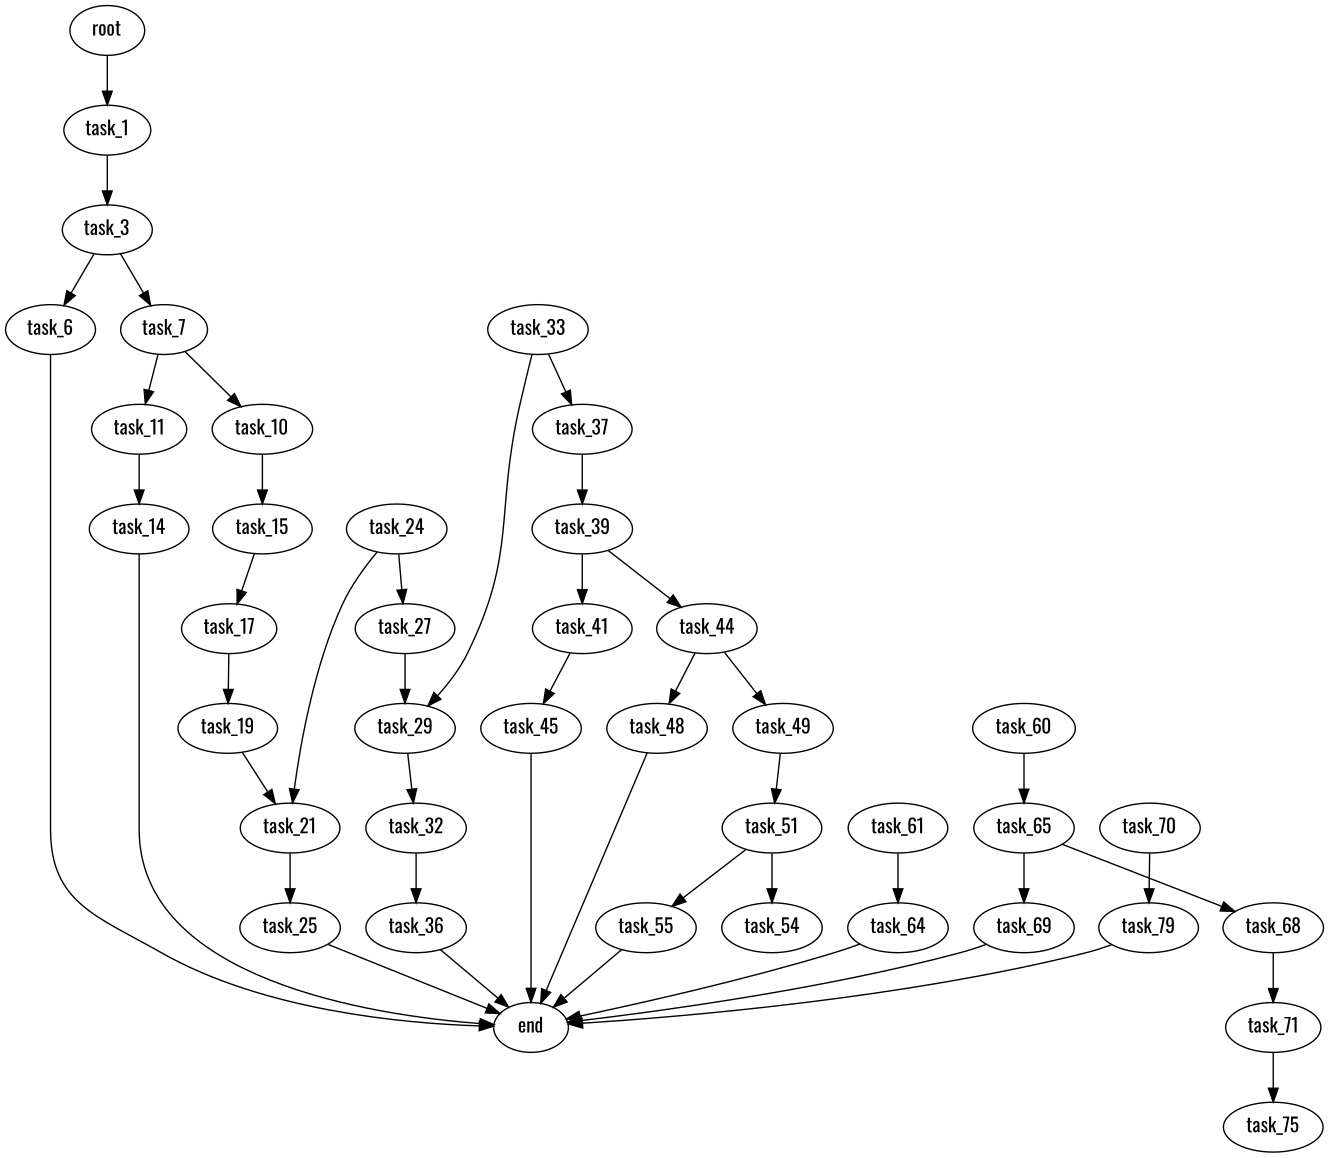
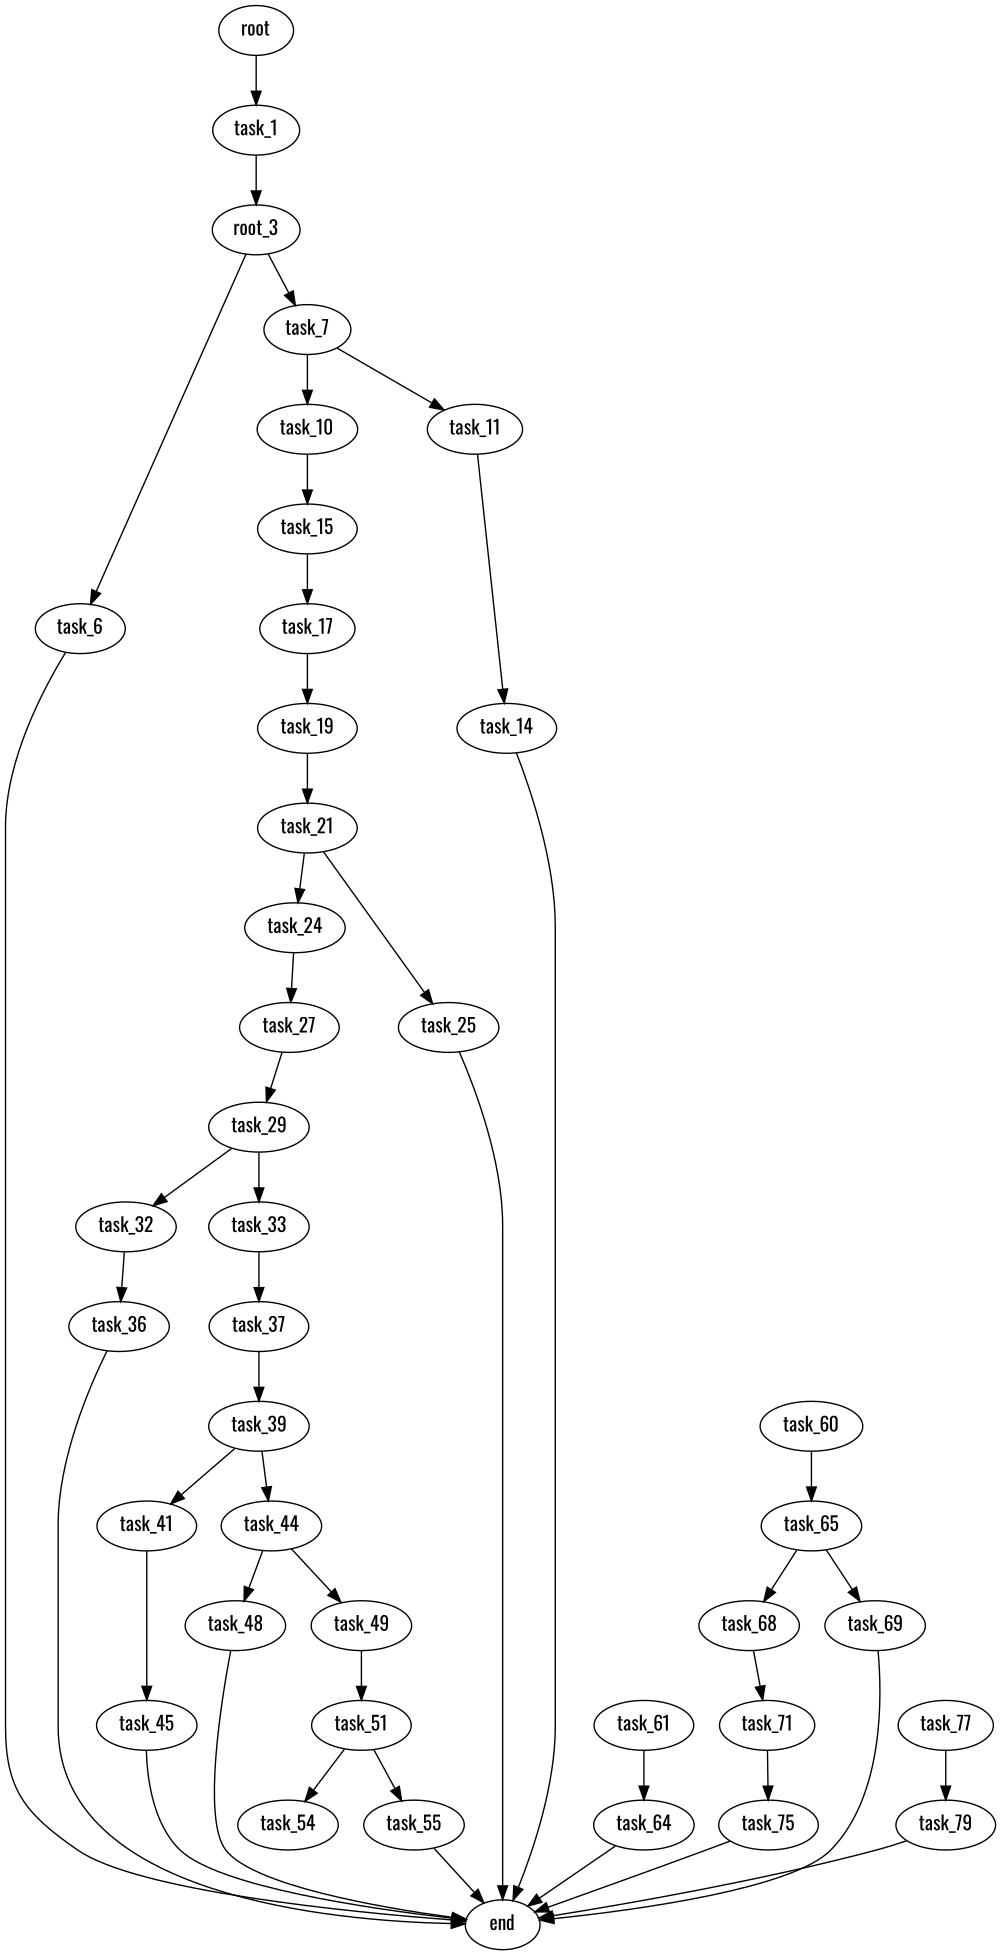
(107, 230) -> (256, 230)
(503, 531) -> (259, 1170)
(320, 664) -> (302, 871)
(1150, 828) -> (946, 1725)
none -> (639, 1874)
